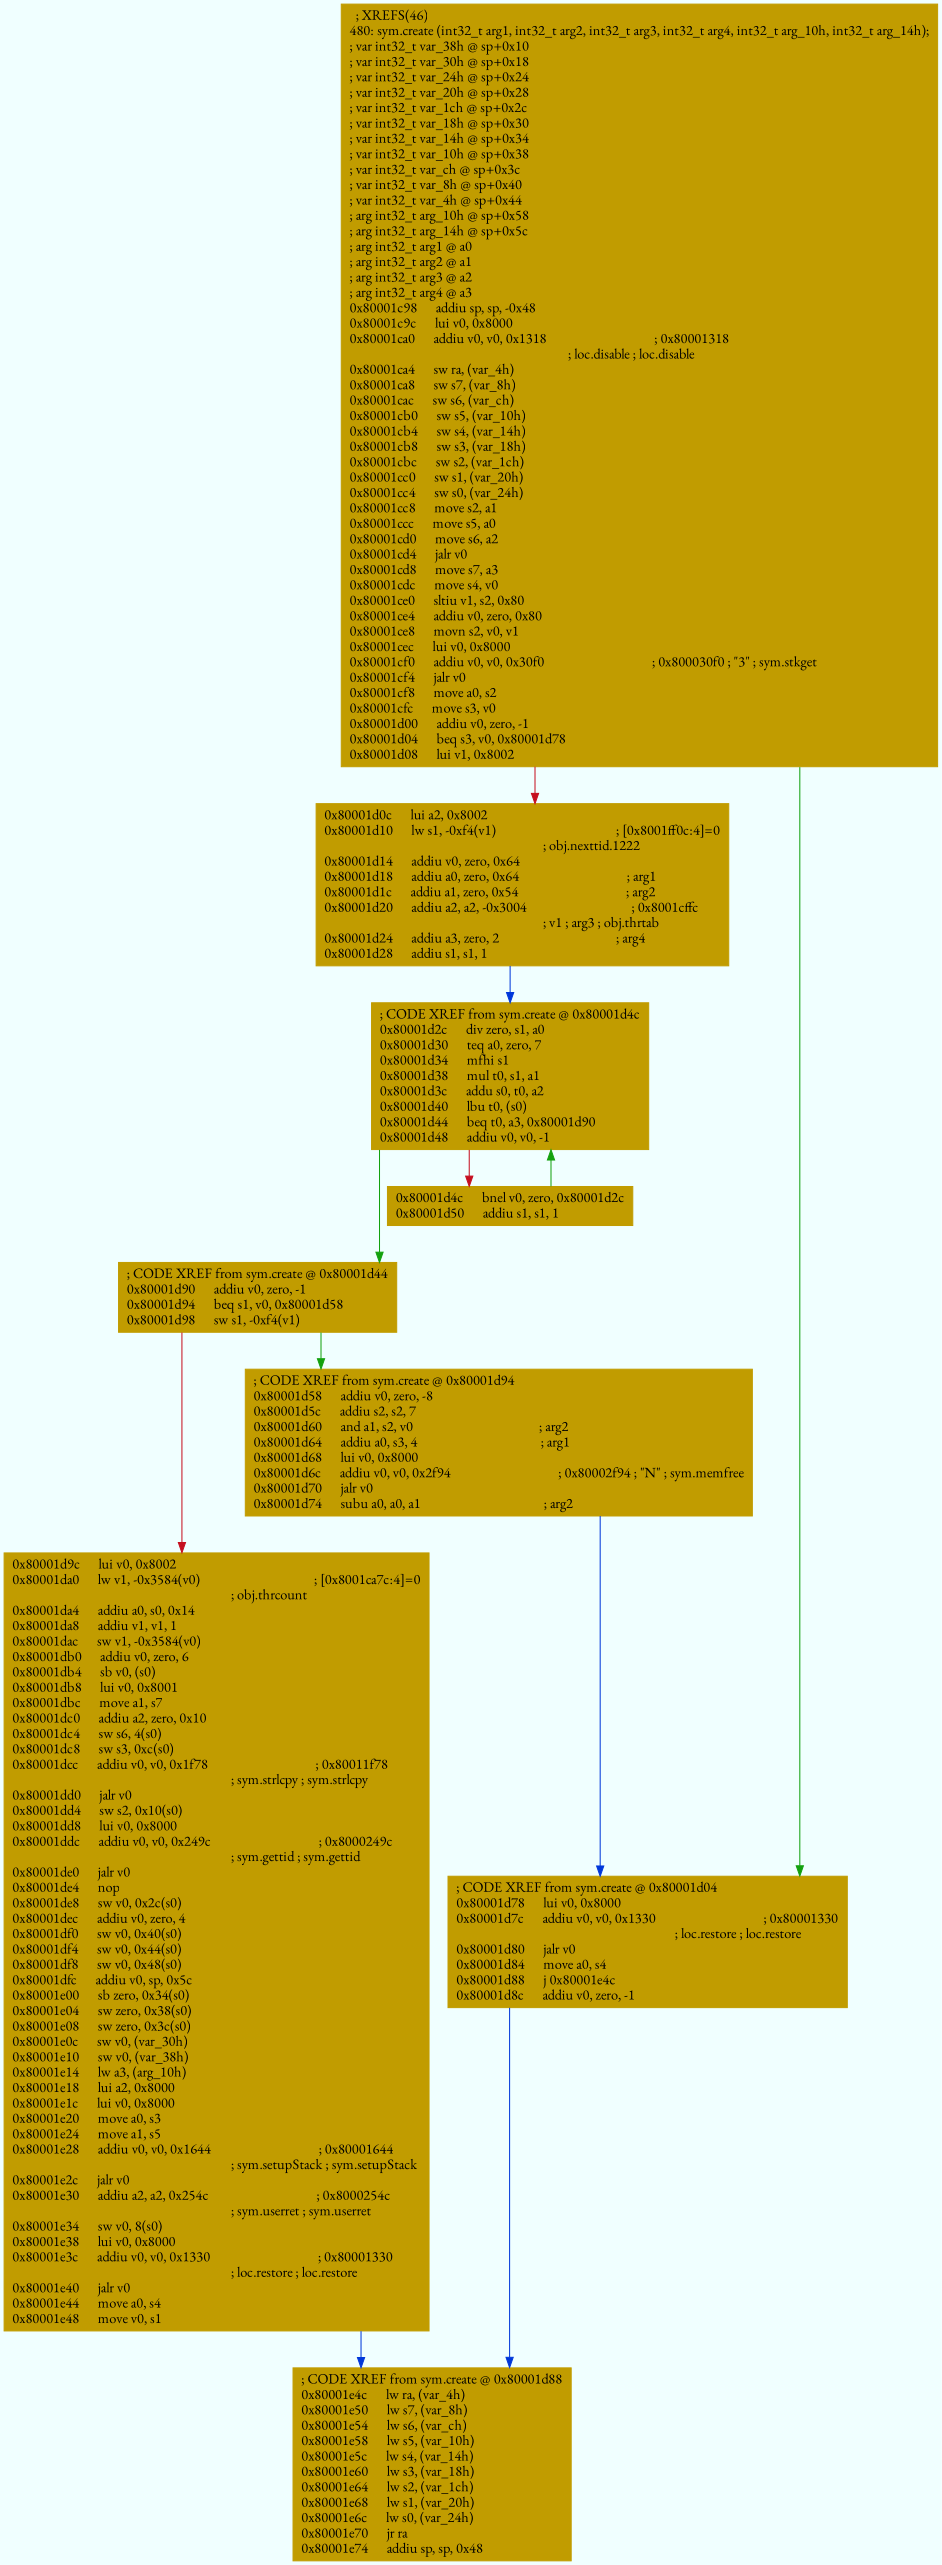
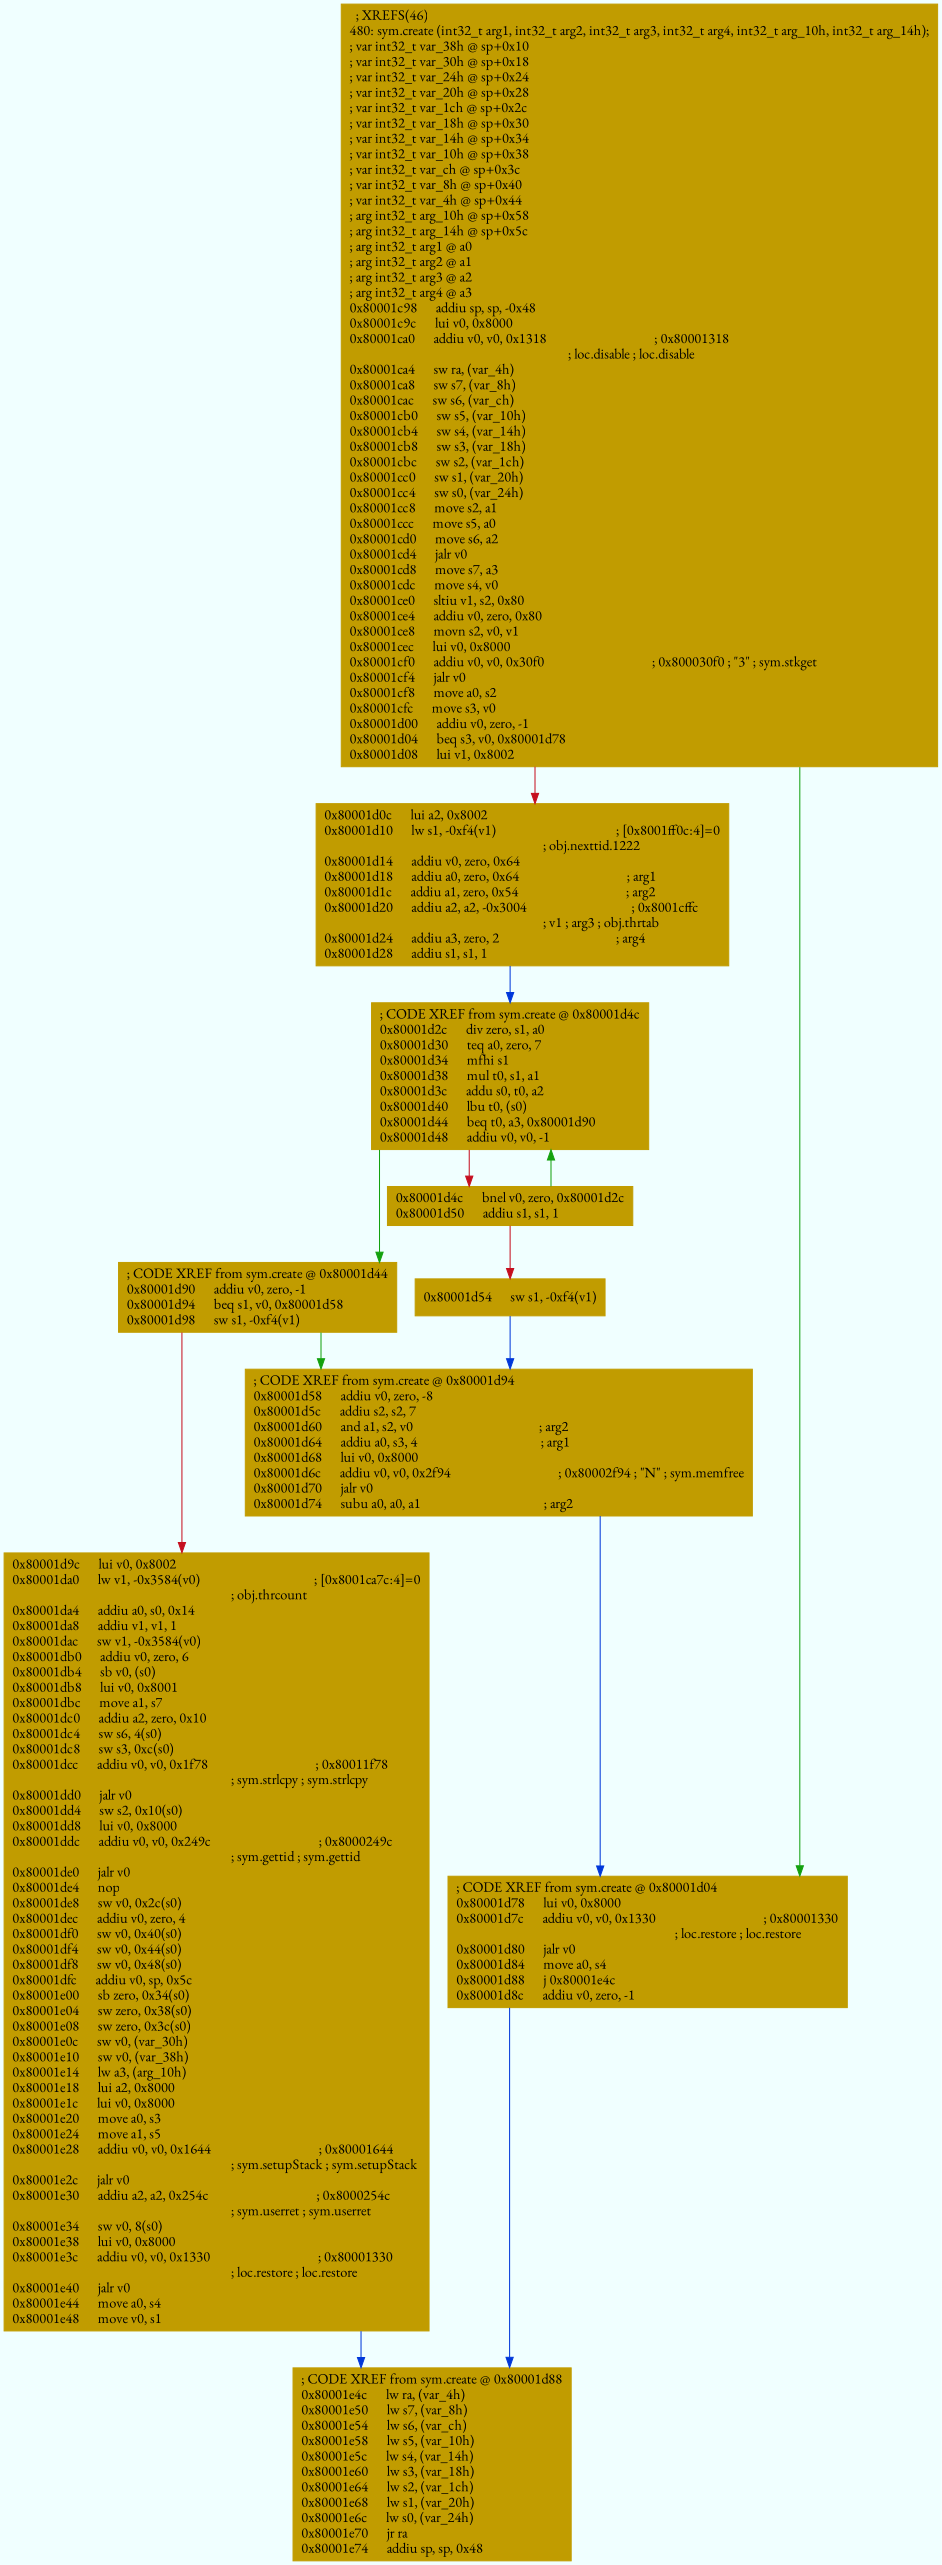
none -> (510, 1297)
